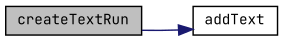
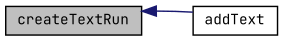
(160, 30) -> (175, 11)
